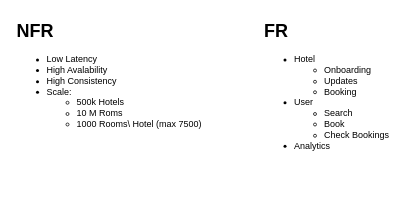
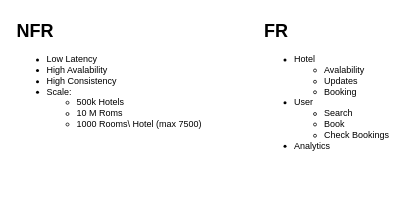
(297, 75) -> (297, 75)
